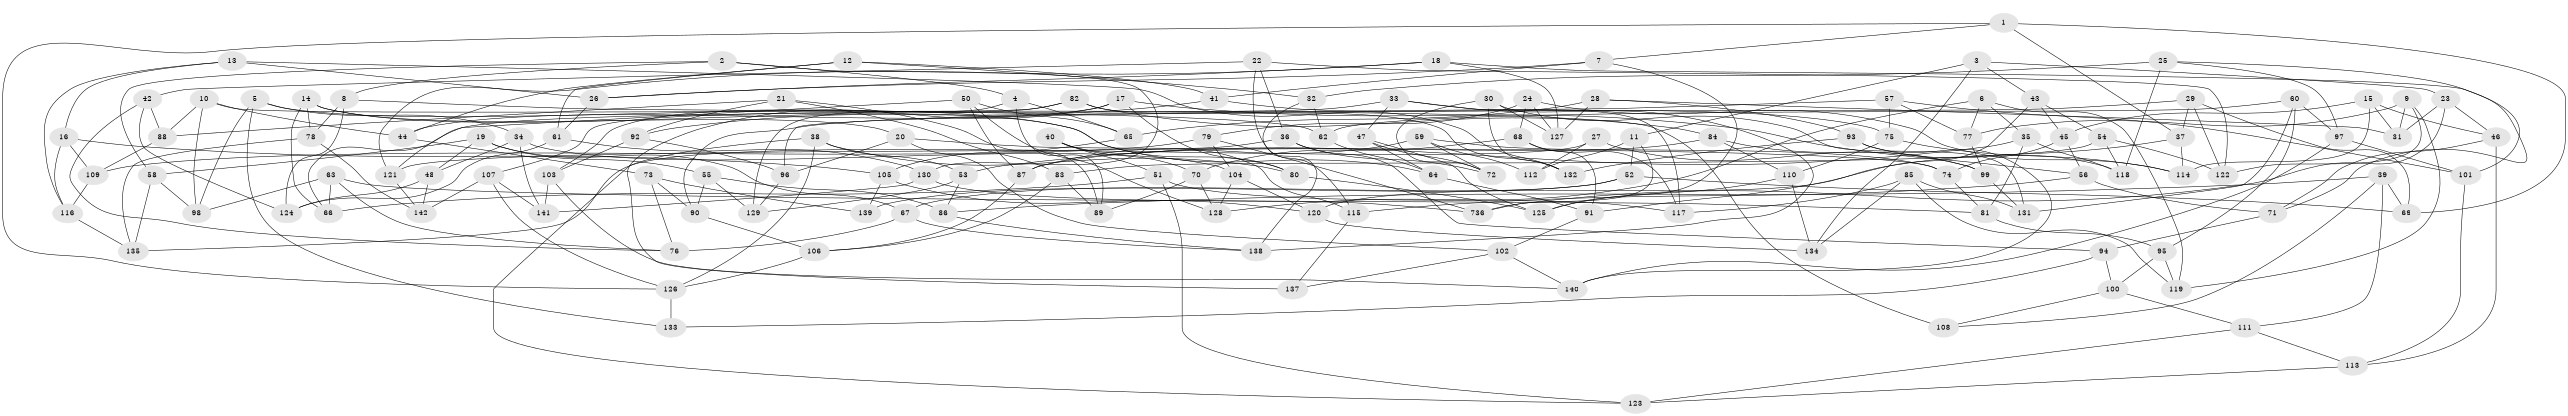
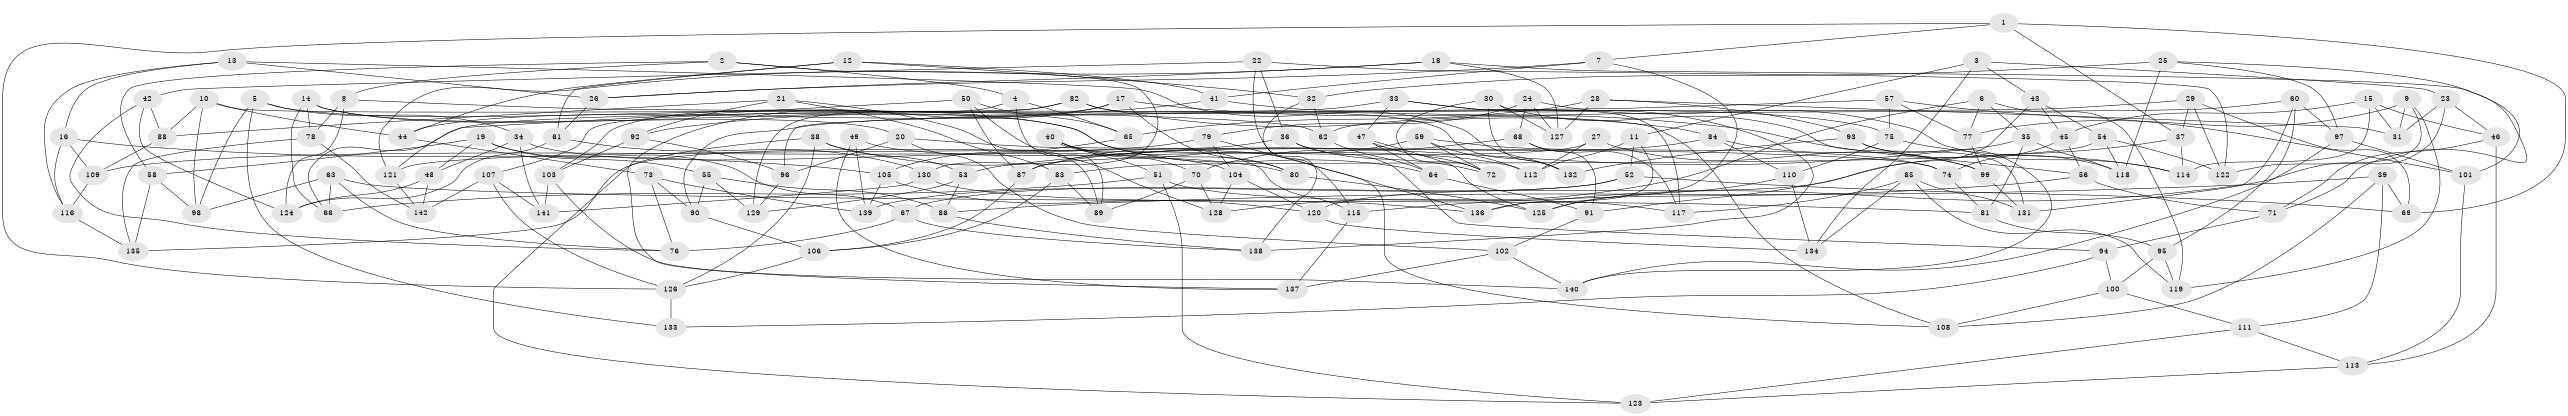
none -> (855, 137)
(1478, 213) -> (1478, 213)
none -> (1435, 281)
